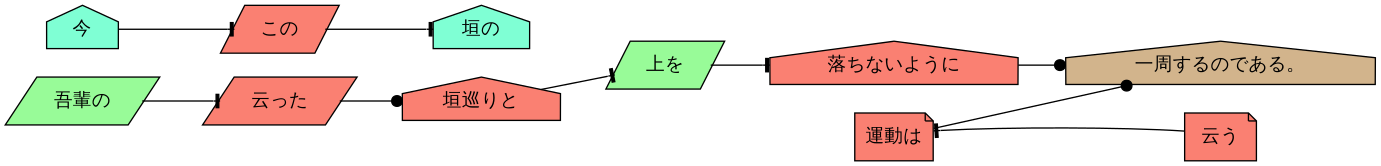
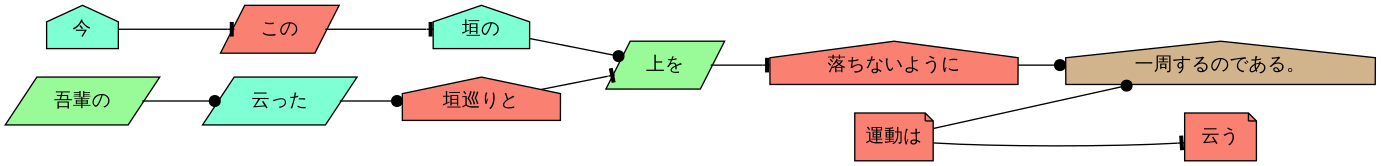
none -> (572, 47)
(178, 101) -> (178, 101)
(280, 101) -> (280, 101)
(1062, 128) -> (1056, 146)
